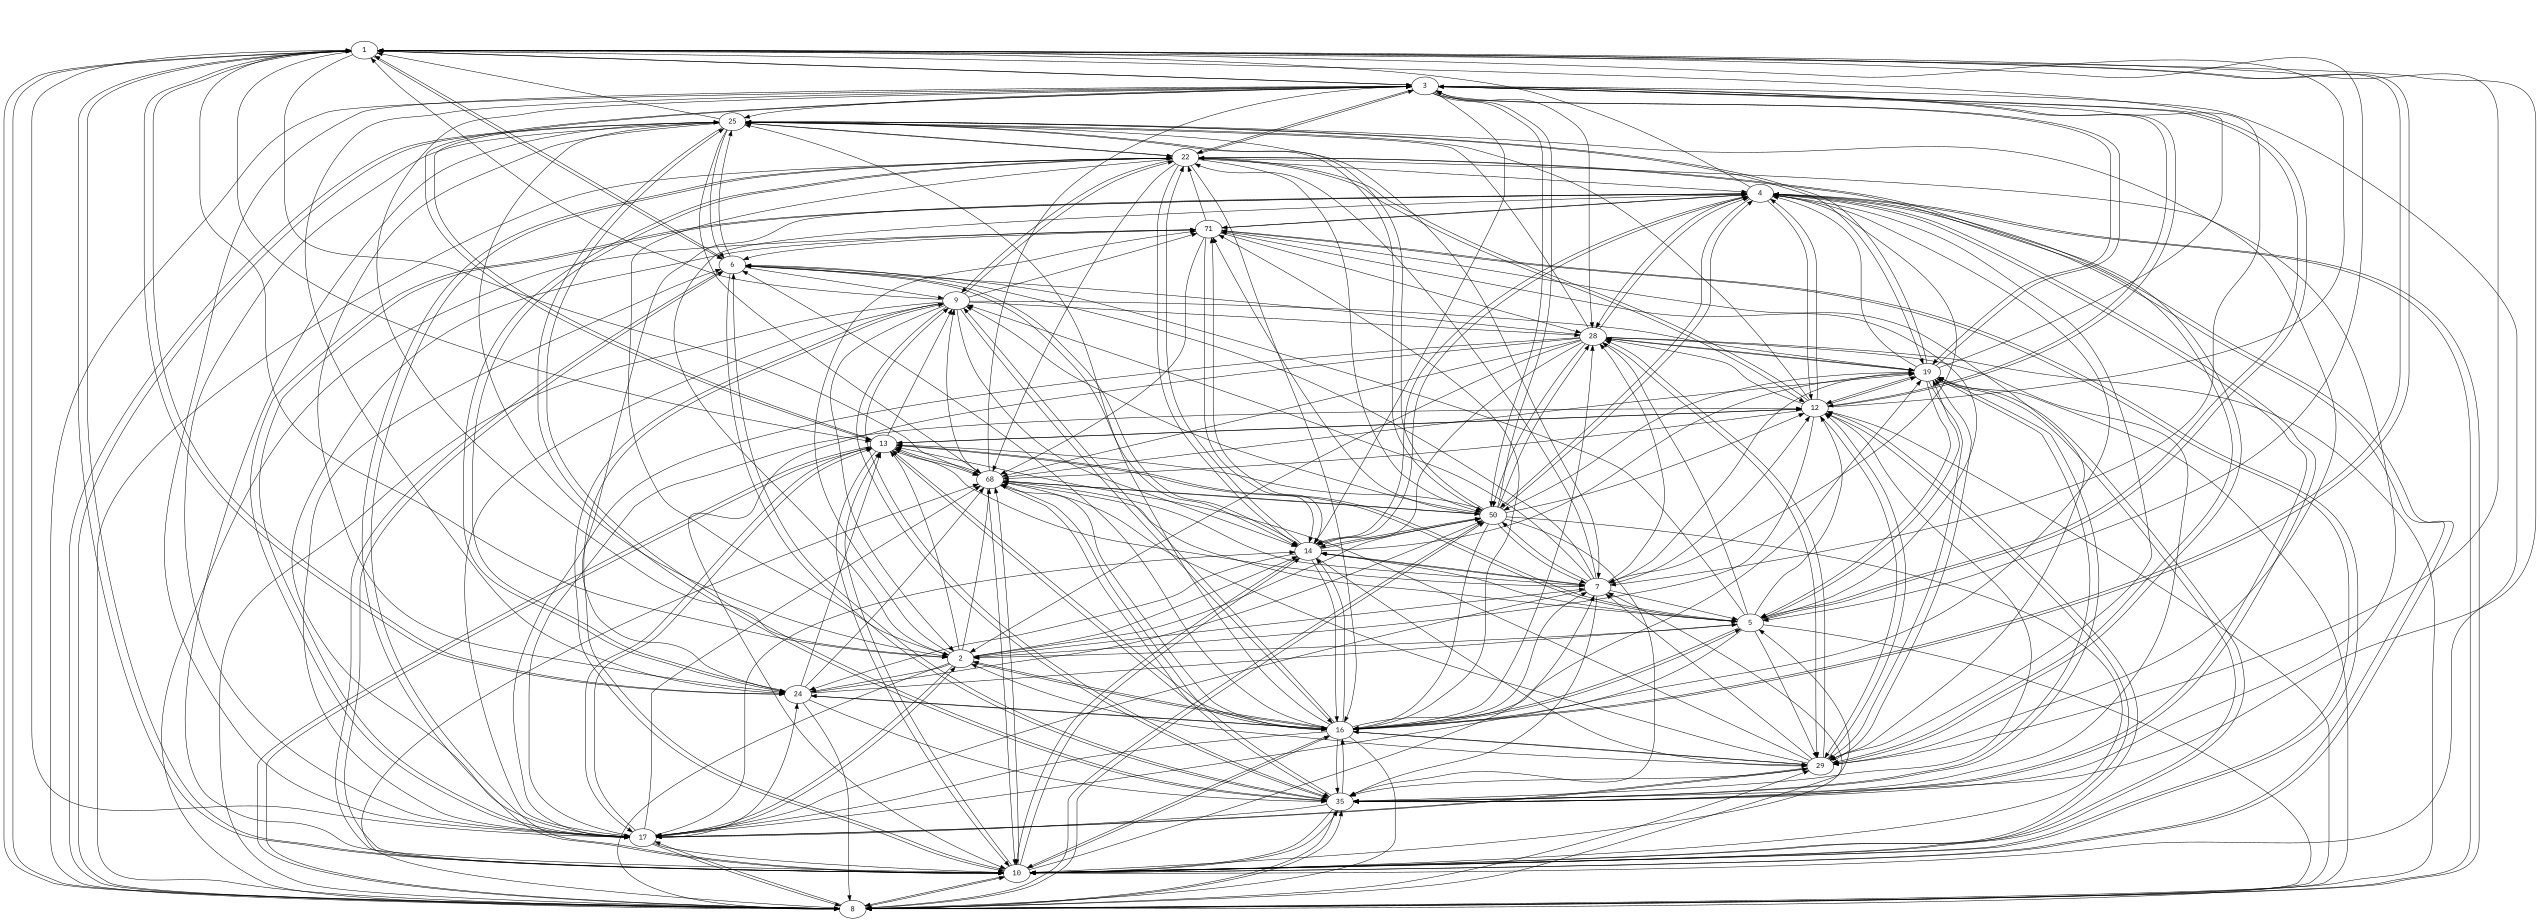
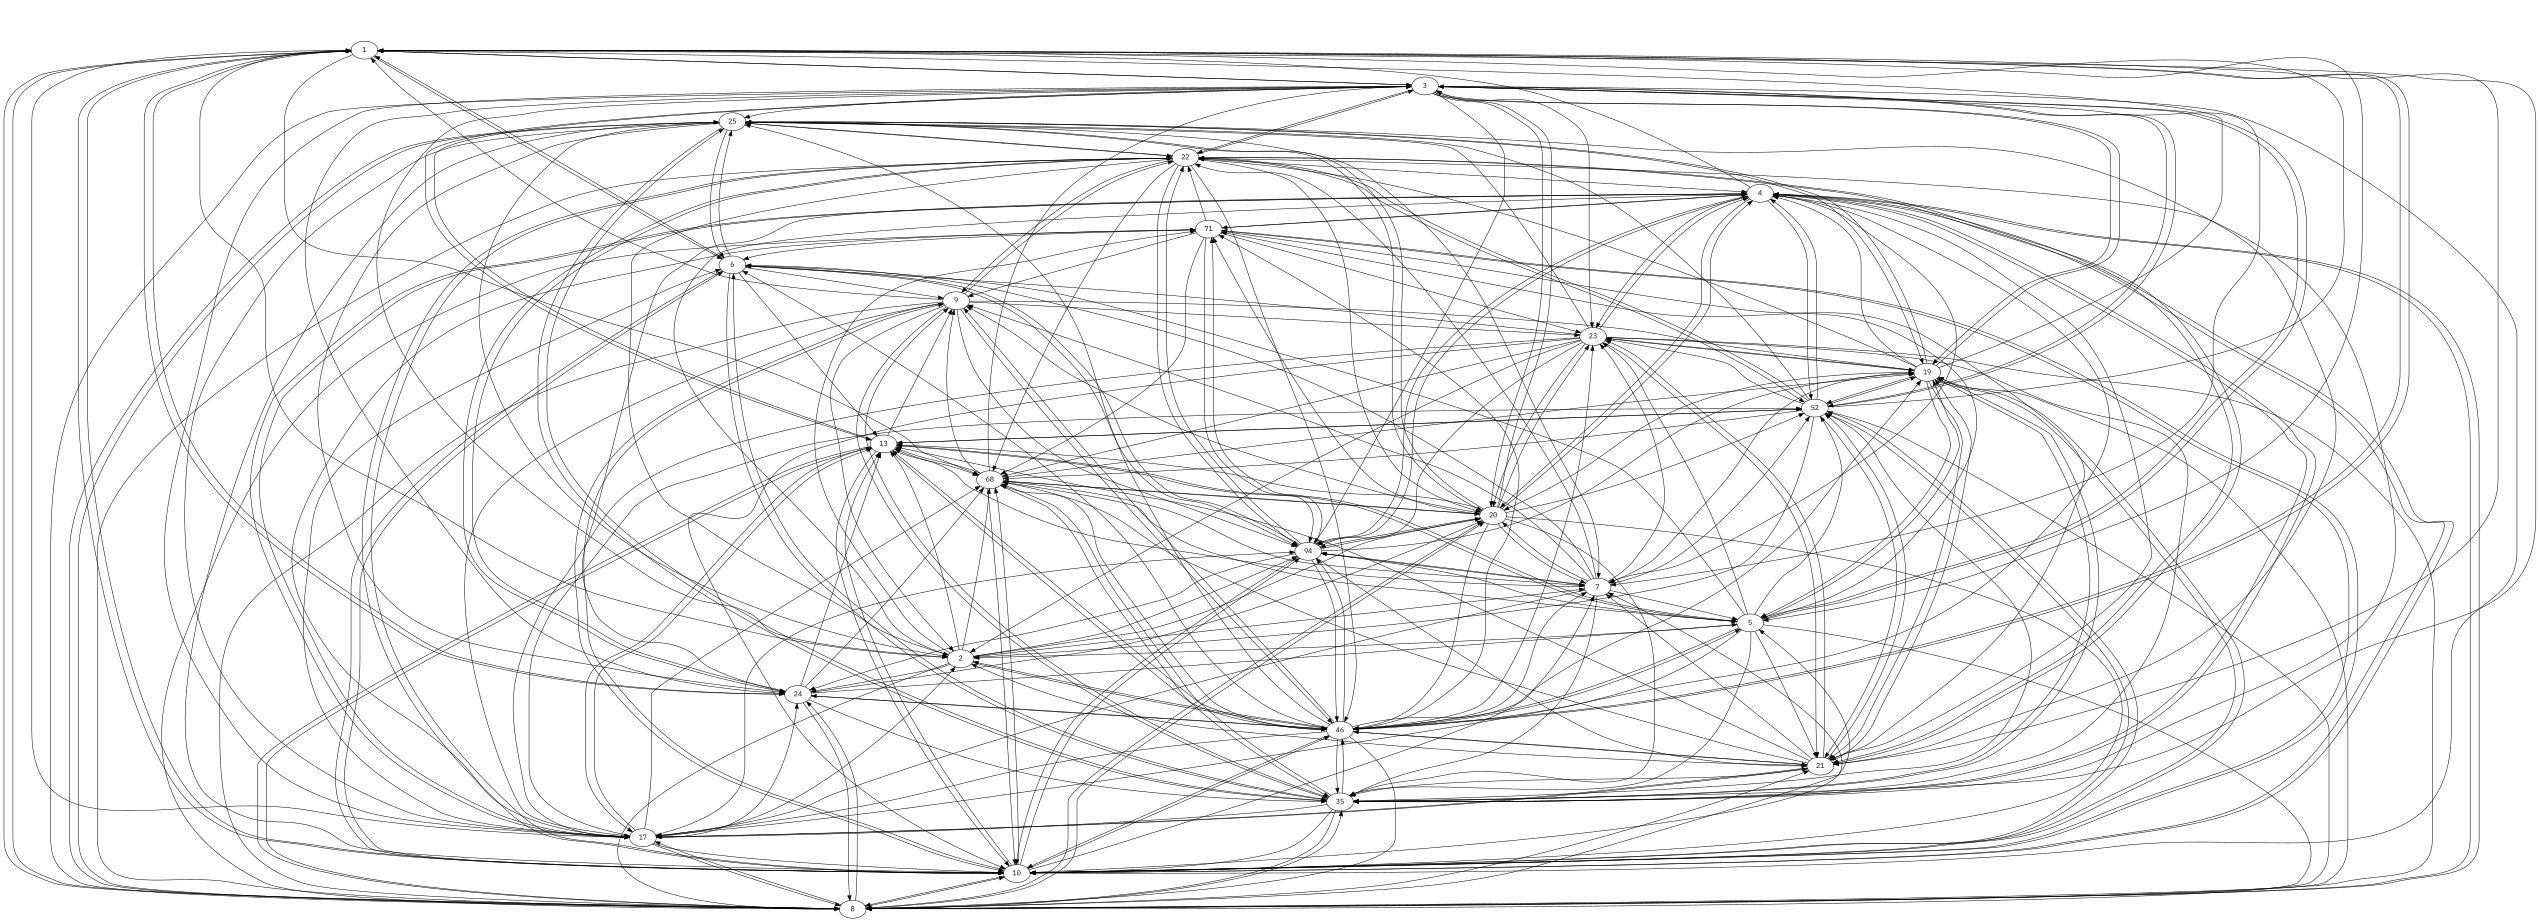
(551, 86) -> none
none -> (1568, 233)
(1080, 266) -> (1084, 263)
(781, 332) -> none
(422, 333) -> (810, 356)
(1593, 337) -> (1593, 337)
(1815, 408) -> (1815, 408)
(1493, 516) -> (1493, 516)
(1308, 551) -> (1308, 551)
(1340, 730) -> (1340, 730)
(424, 739) -> (857, 796)
(1820, 766) -> (1820, 766)
(821, 777) -> none
(1190, 866) -> (1585, 789)
